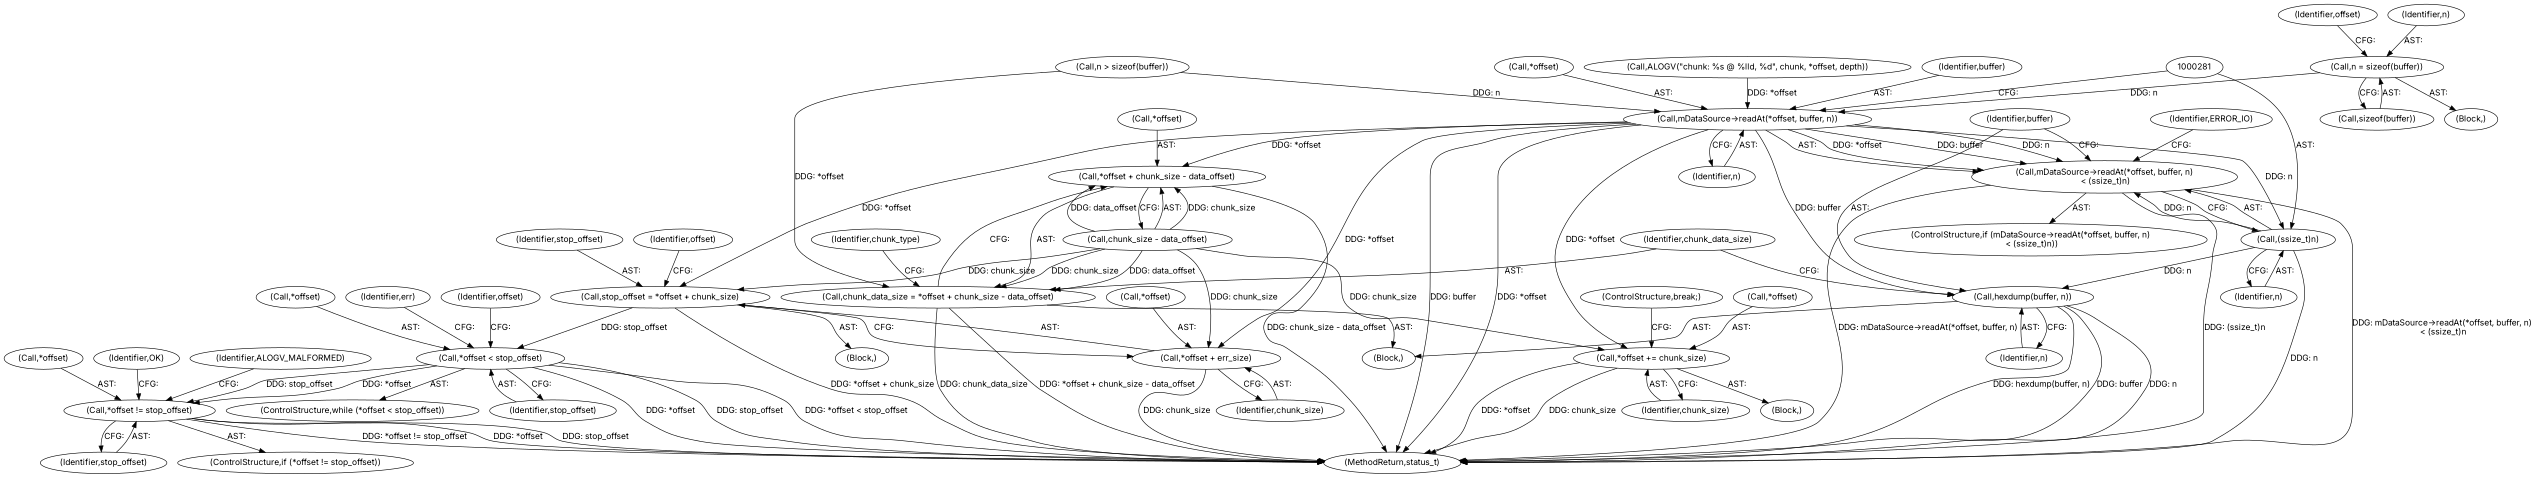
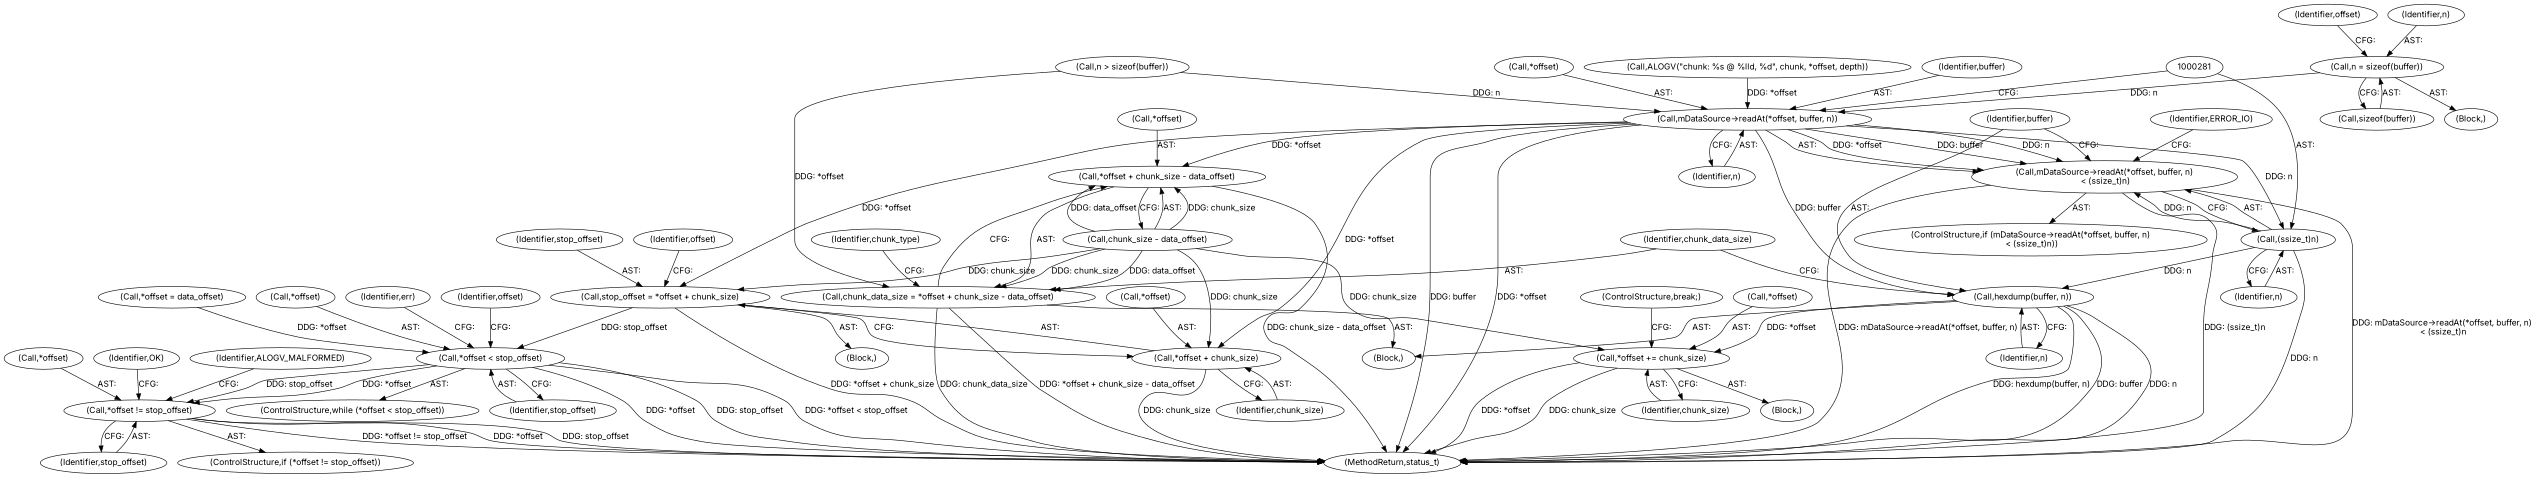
(1572, 214) -> (1776, 316)
none -> (172, 297)
(1206, 358) -> (1206, 358)
